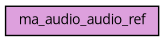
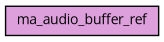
(82, 21) -> (82, 21)
